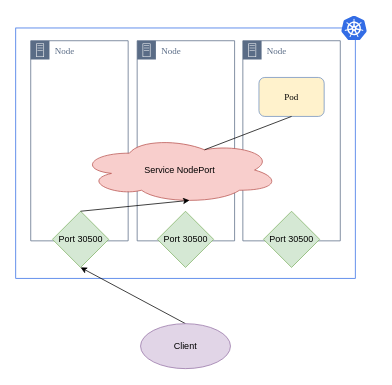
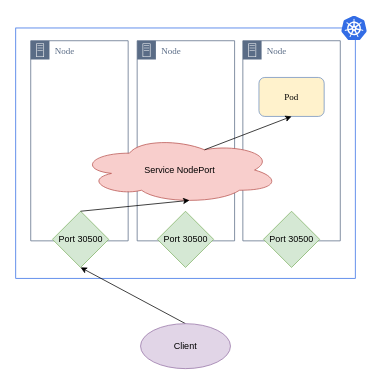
(287, 118) -> (285, 119)
